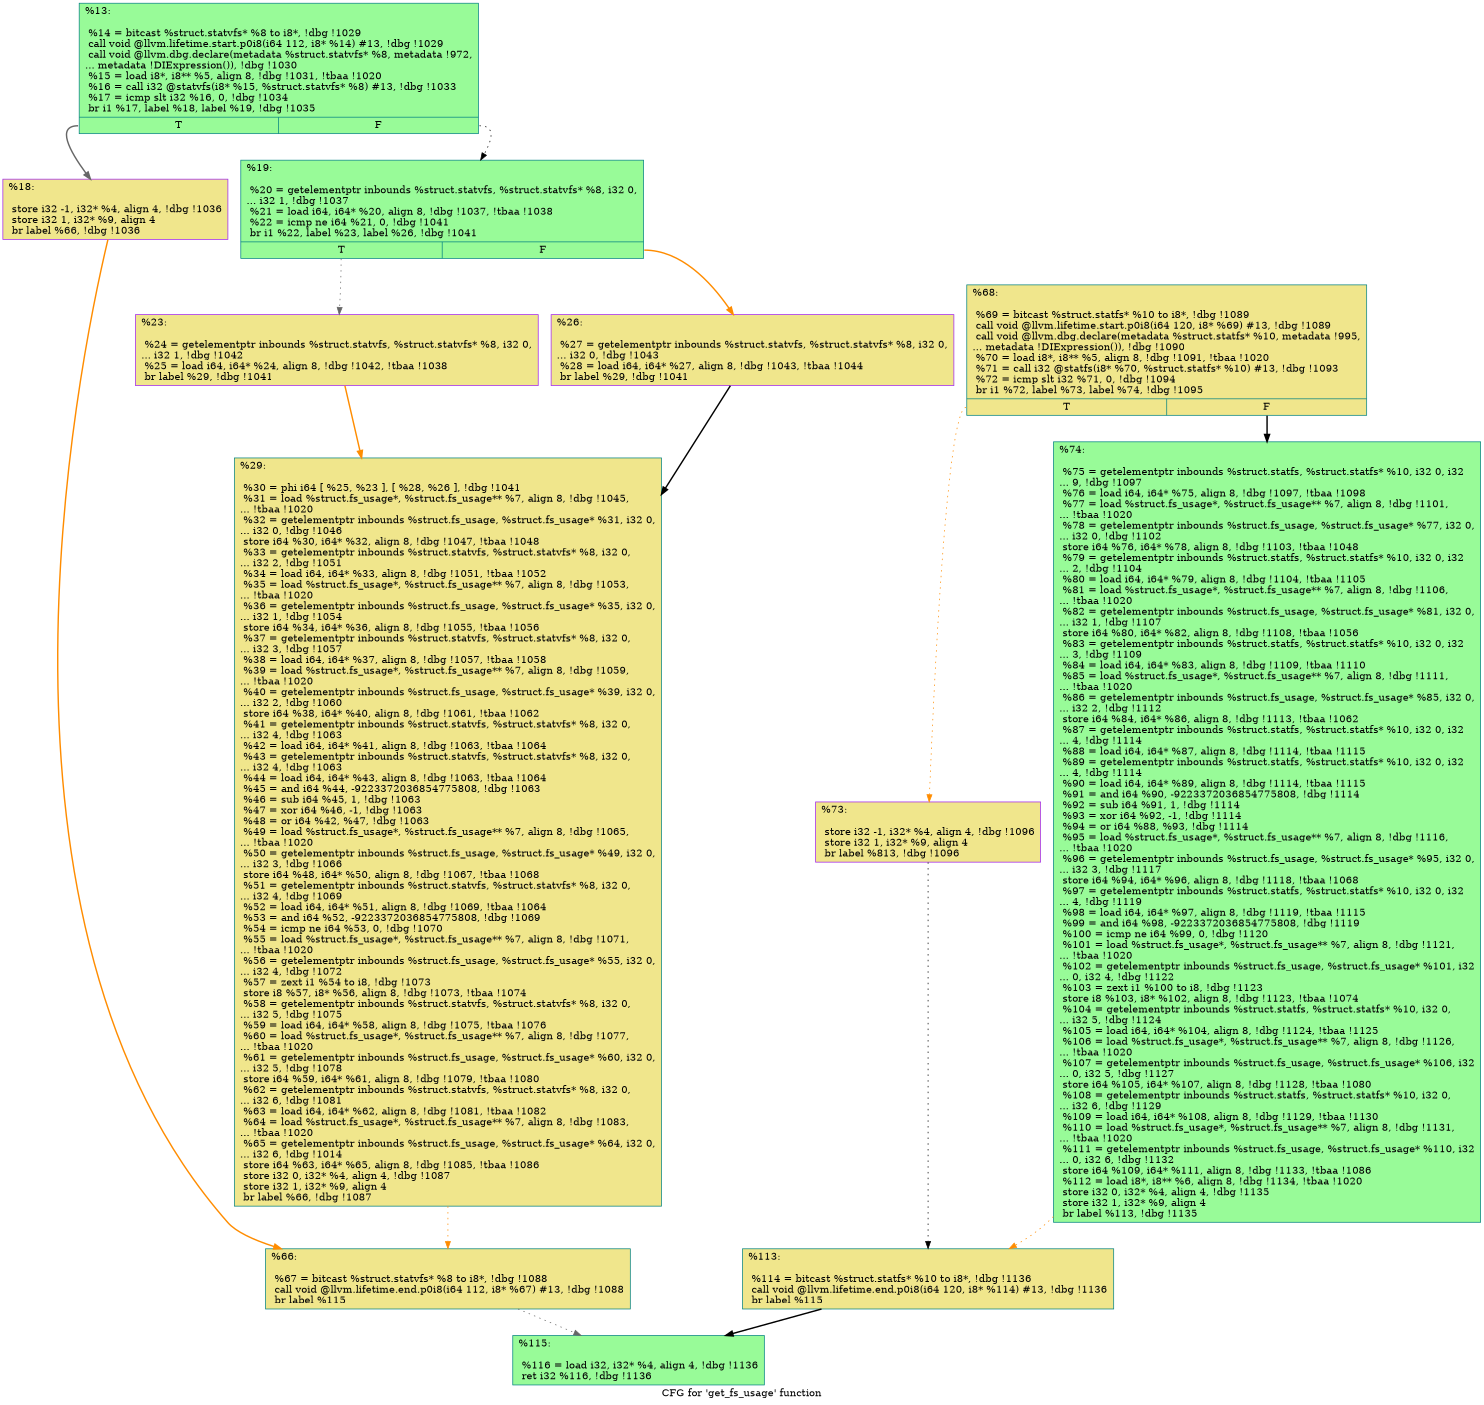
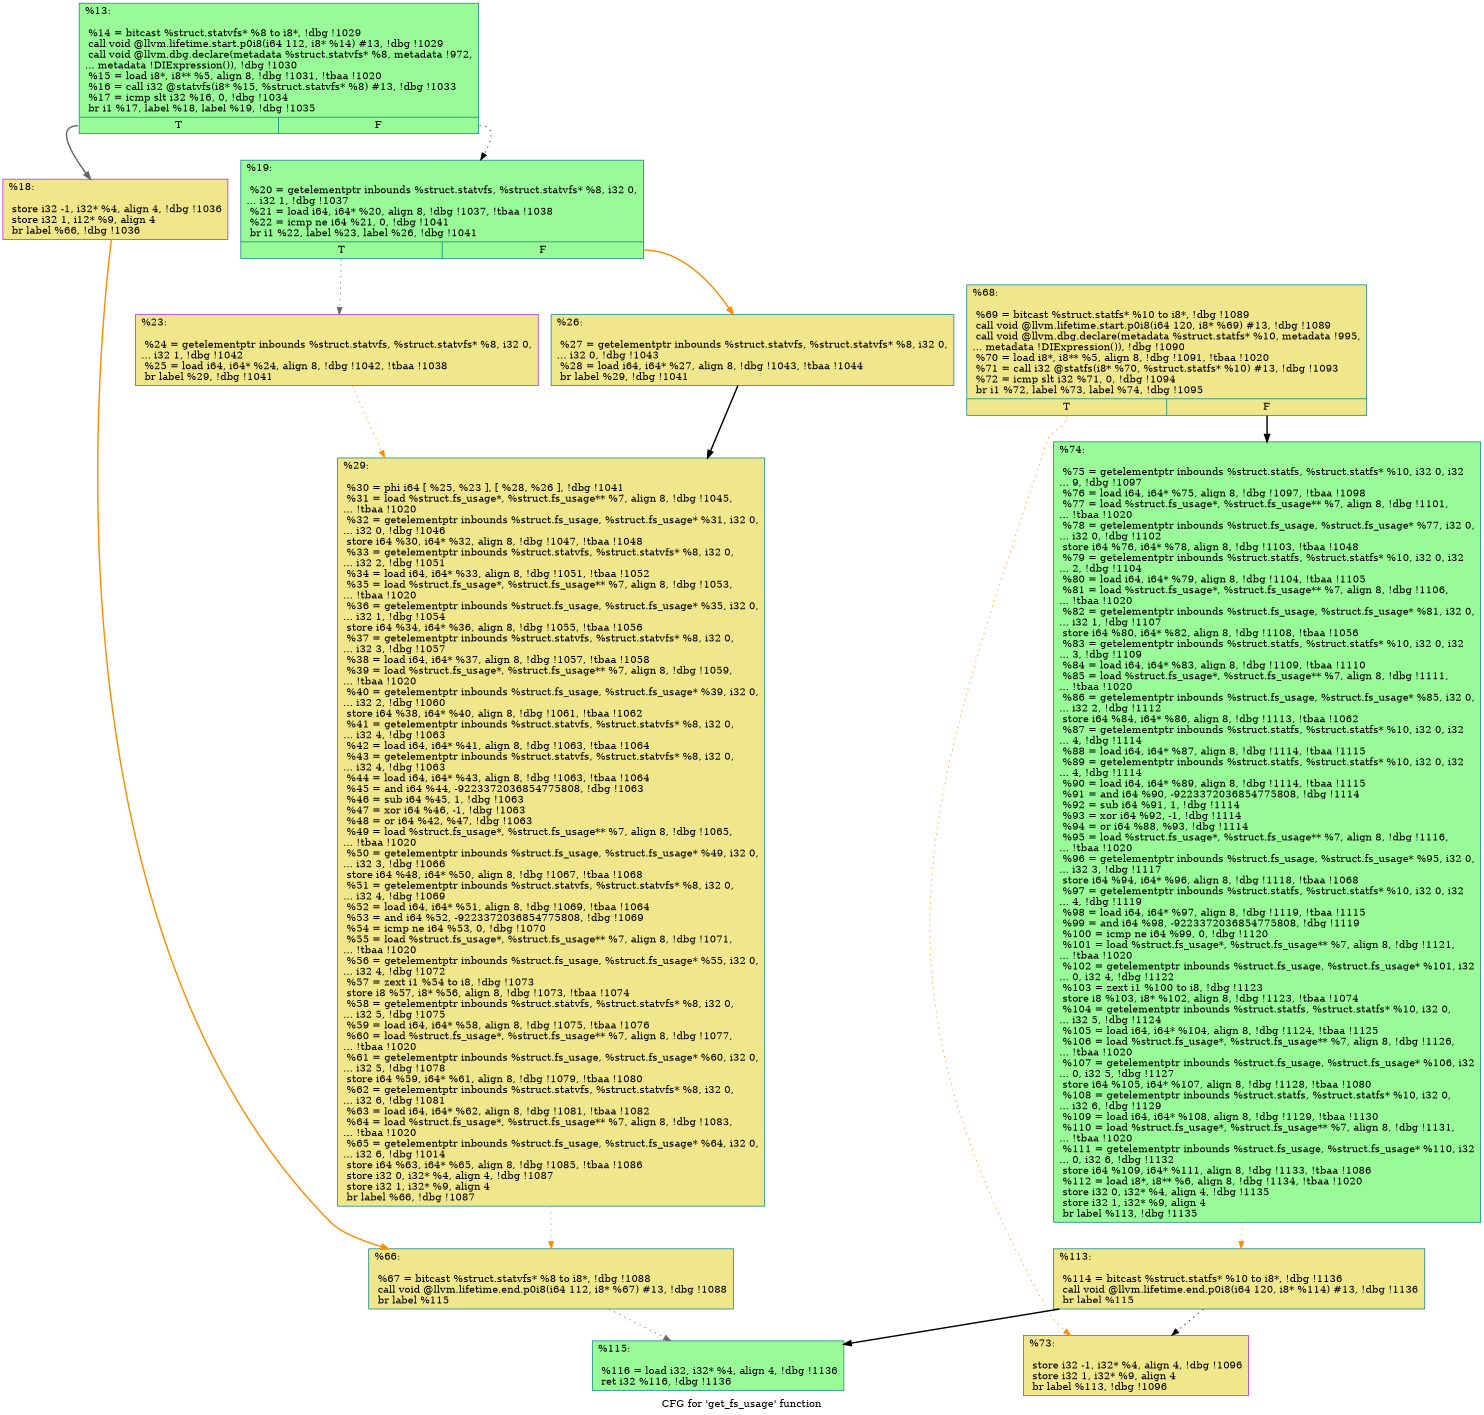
(82, 220) -> (82, 220)
(752, 350) -> (752, 350)
(352, 418) -> (367, 418)
(890, 854) -> (1098, 1387)
(928, 1052) -> (1190, 1320)
